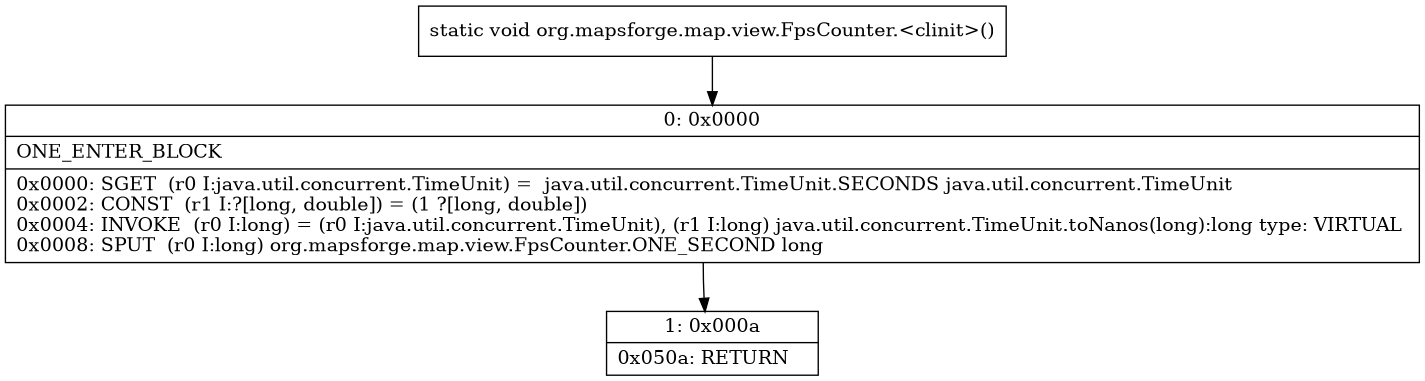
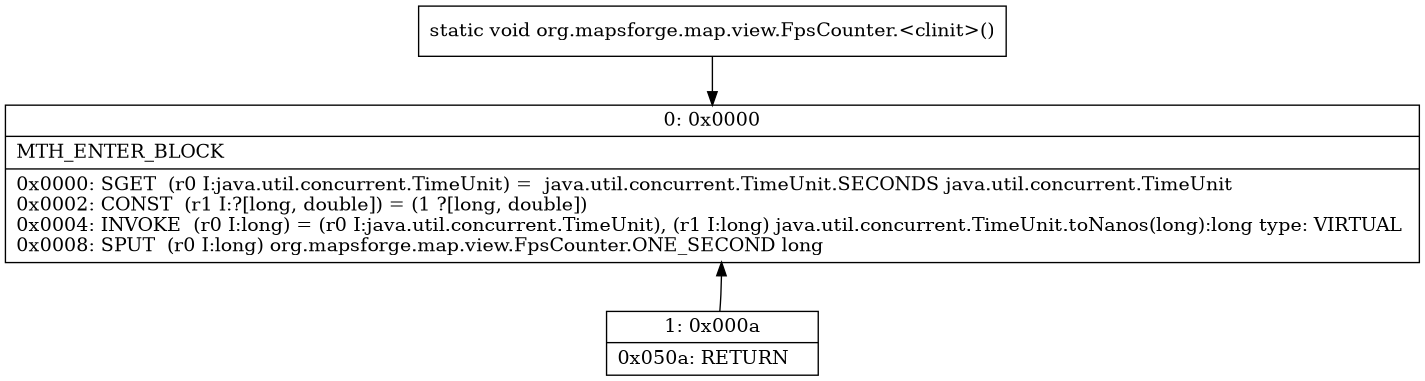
(119, 152) -> (121, 152)
(703, 280) -> (721, 294)
